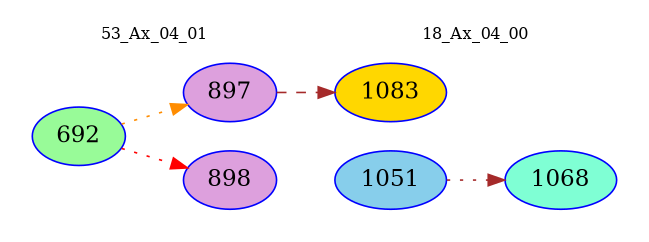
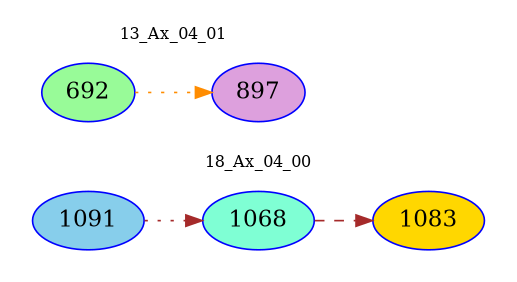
(154, 35) -> (173, 35)
(300, 92) -> (335, 221)
(230, 180) -> none
(391, 180) -> (88, 221)
